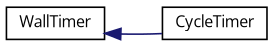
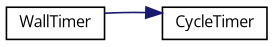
(141, 34) -> (125, 13)
